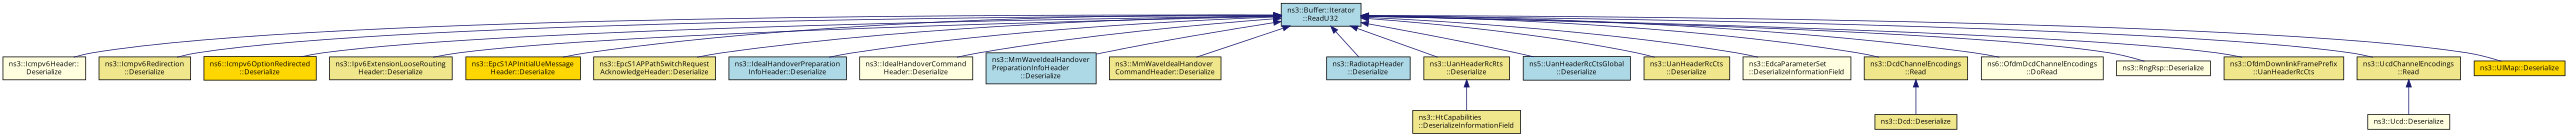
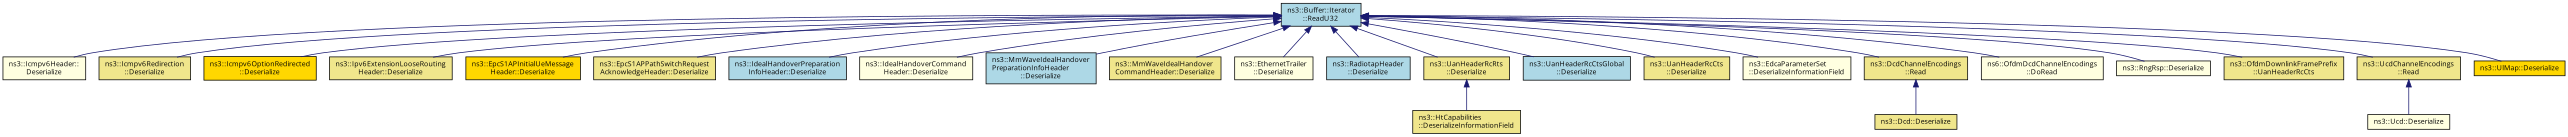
(260, 68) -> (260, 68)
none -> (1274, 68)
(1577, 68) -> (1577, 68)
